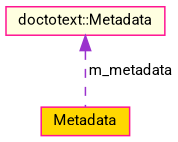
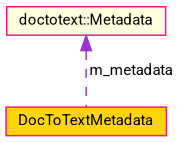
(85, 121) -> (86, 121)
